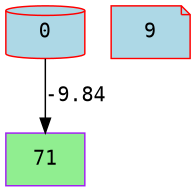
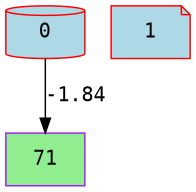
(151, 32) -> (151, 32)
(76, 96) -> (76, 96)
